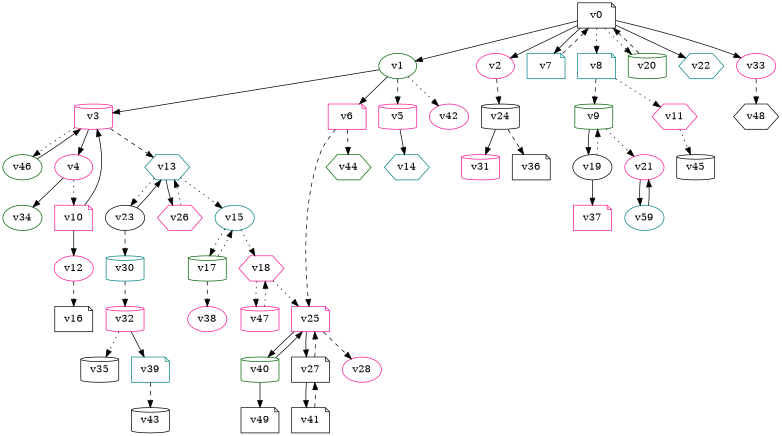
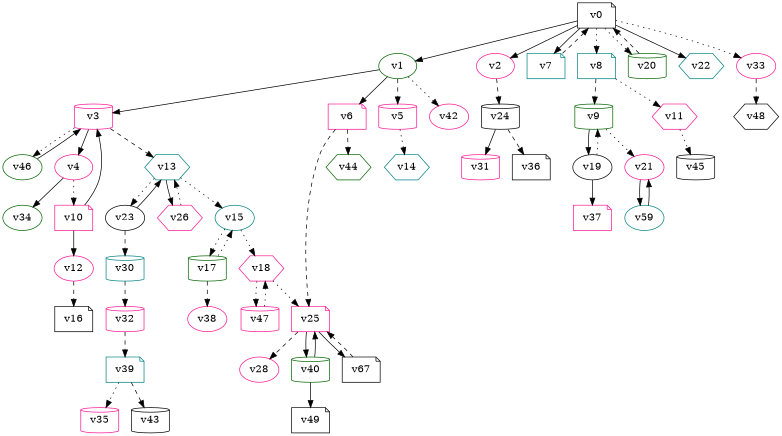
(675, 36) -> (675, 36)
(402, 139) -> (402, 139)
(114, 341) -> (114, 392)
(136, 341) -> (125, 341)
(100, 370) -> (100, 420)
(311, 370) -> (361, 370)
(311, 420) -> none
